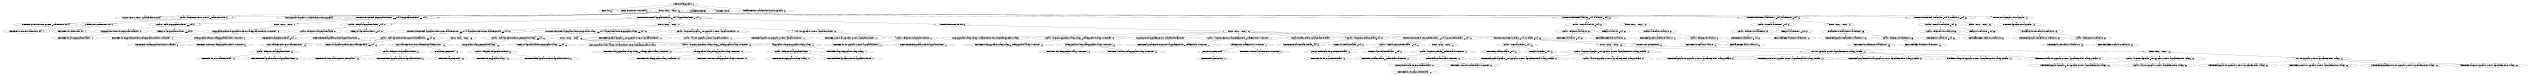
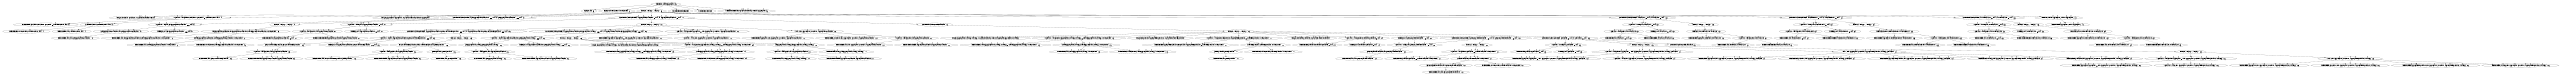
(1392, 48) -> (1415, 41)
